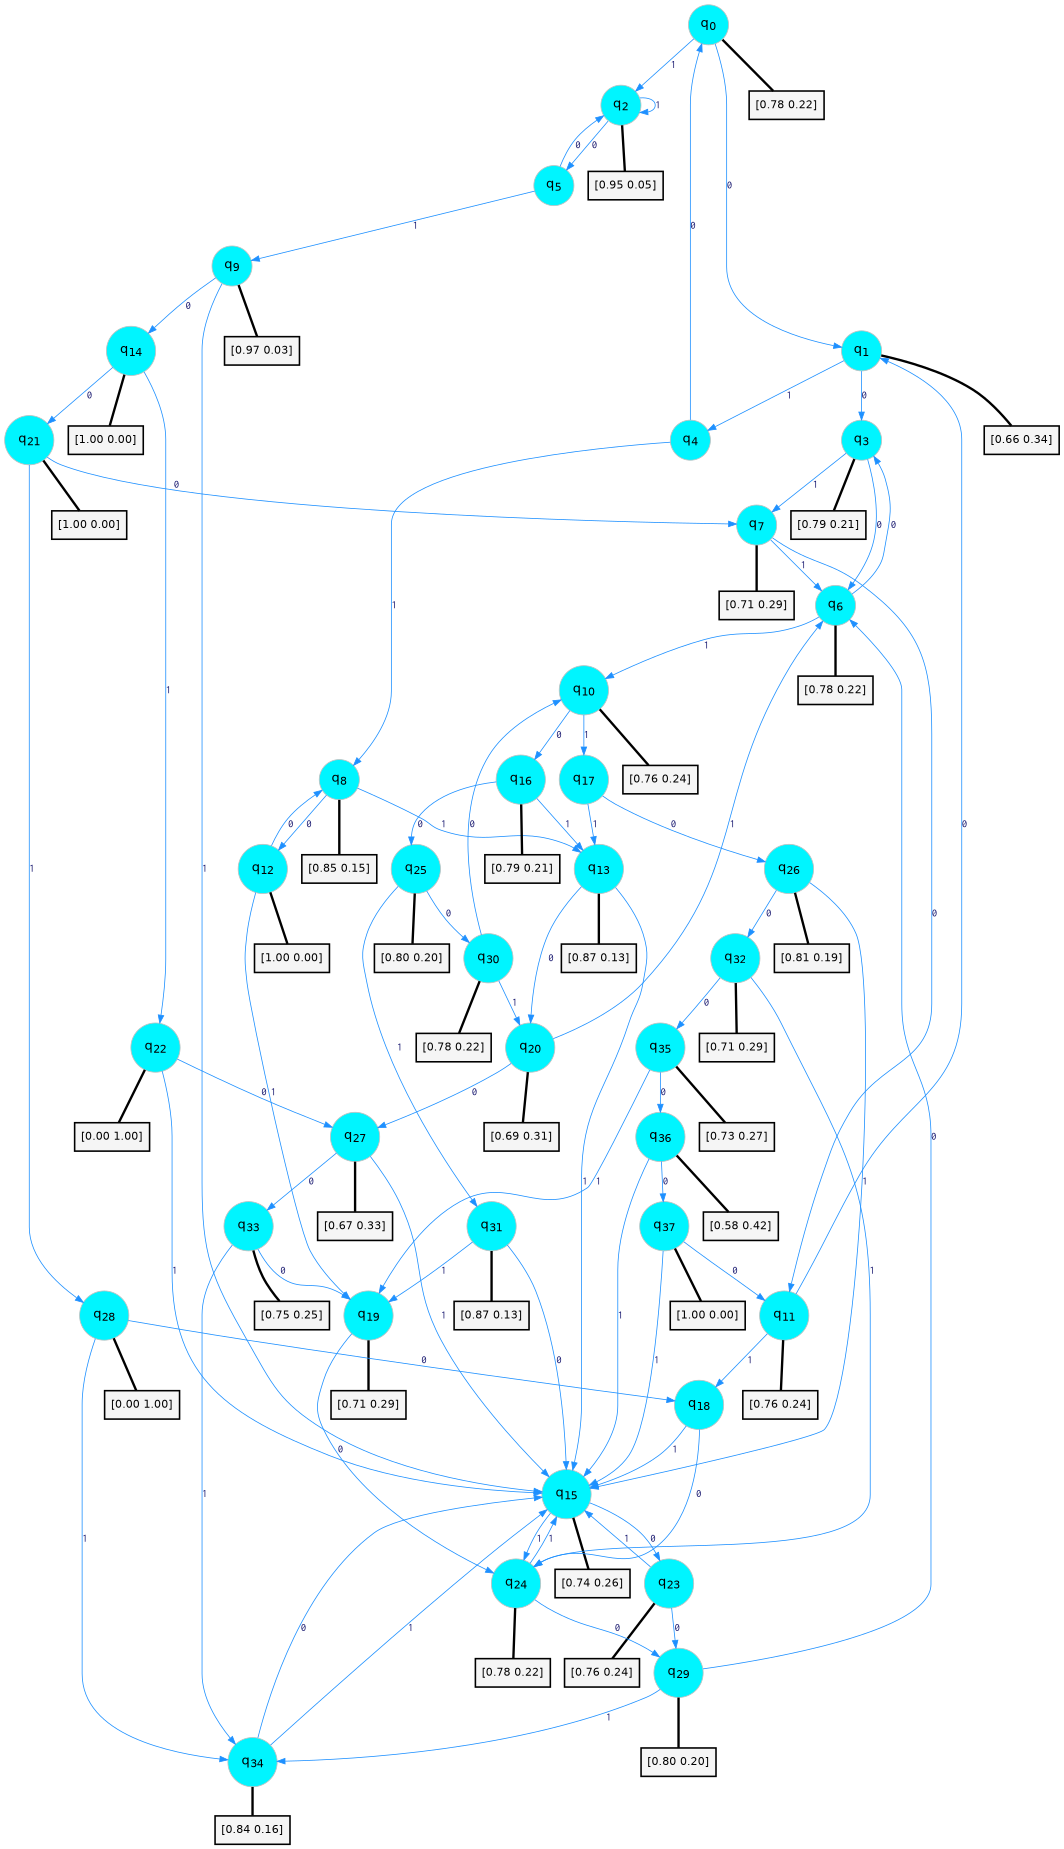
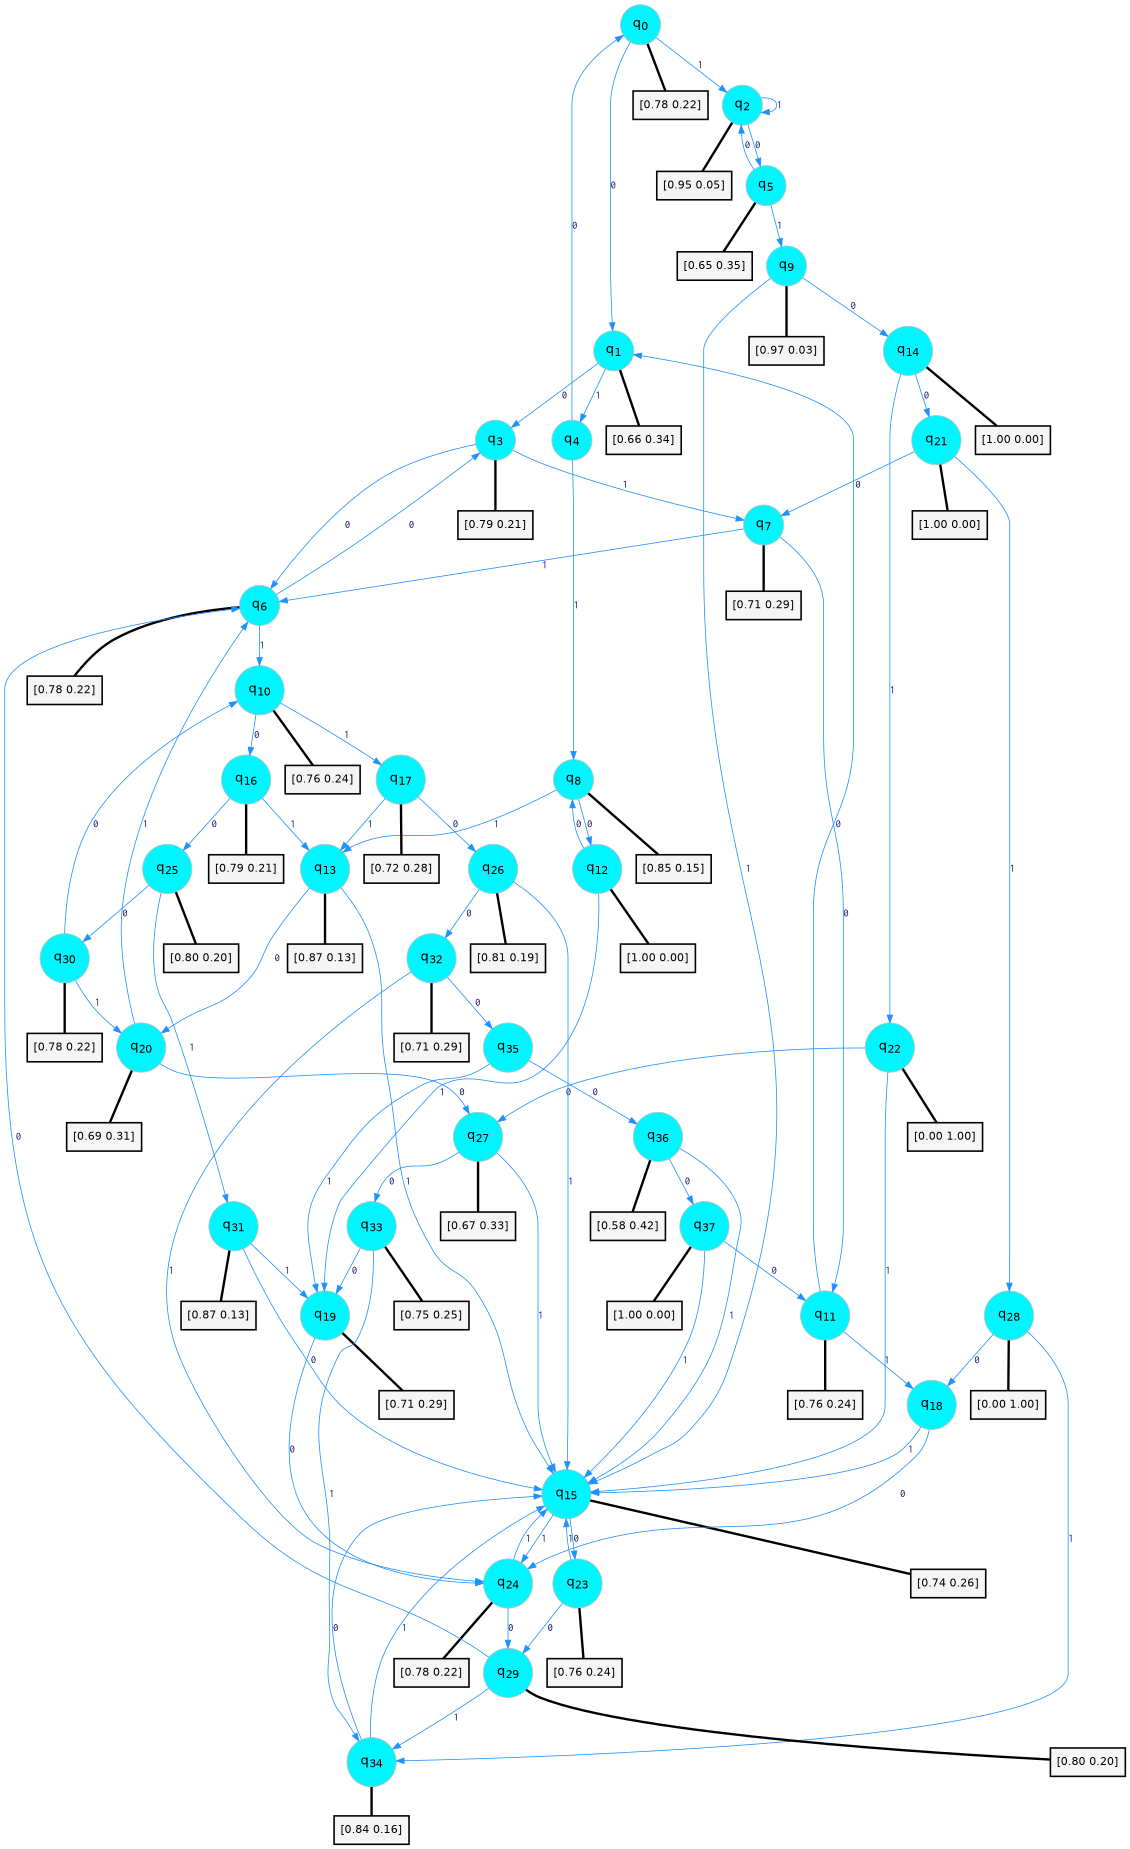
none -> (715, 266)
none -> (402, 869)
(737, 1137) -> none
